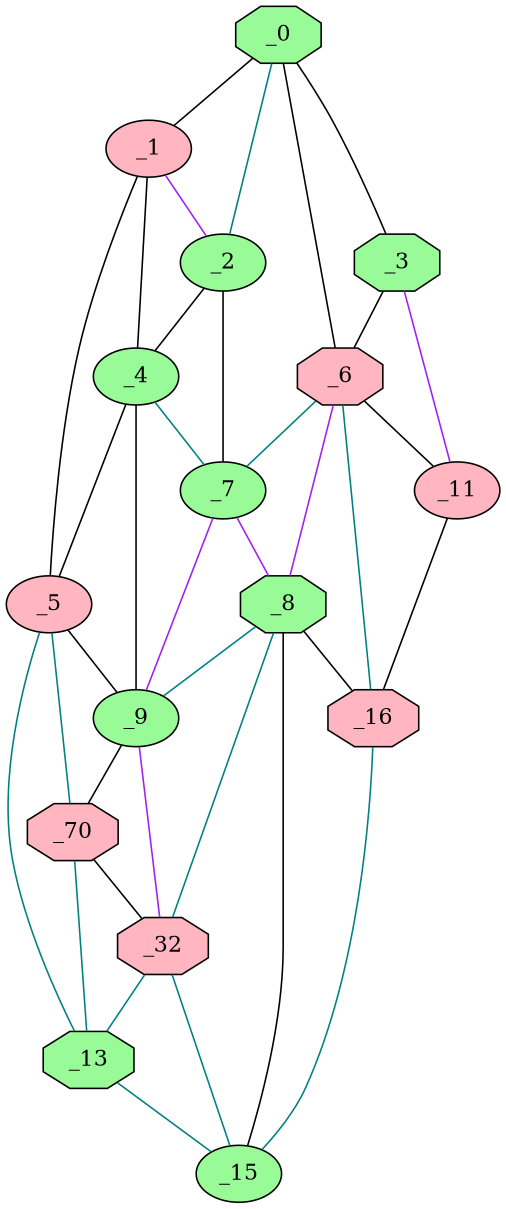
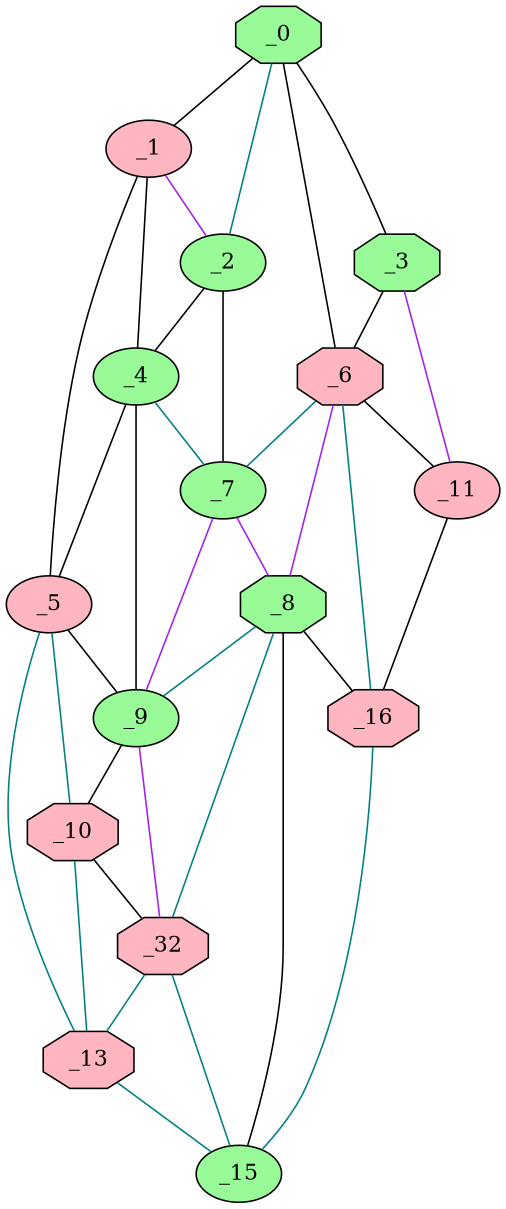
(73, 832) -> (73, 832)
(89, 1060) -> (89, 1060)
